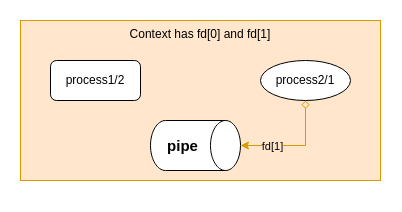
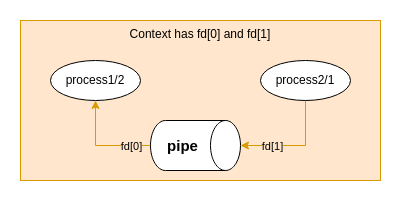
(96, 81) -> (96, 81)
(306, 109) -> (306, 105)
none -> (105, 146)
